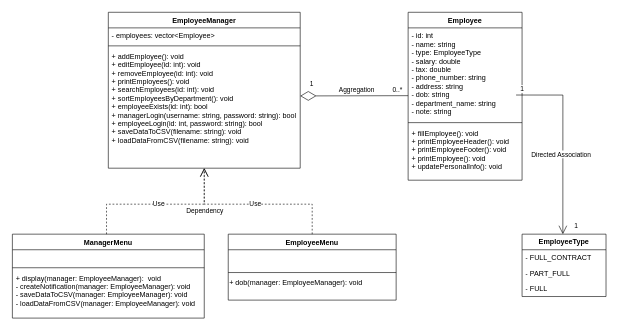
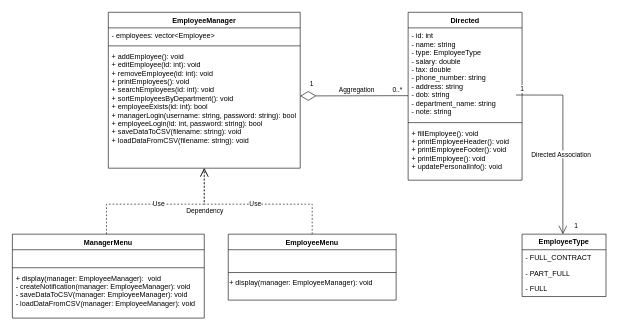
(465, 20) -> (465, 20)
(298, 284) -> (304, 284)
